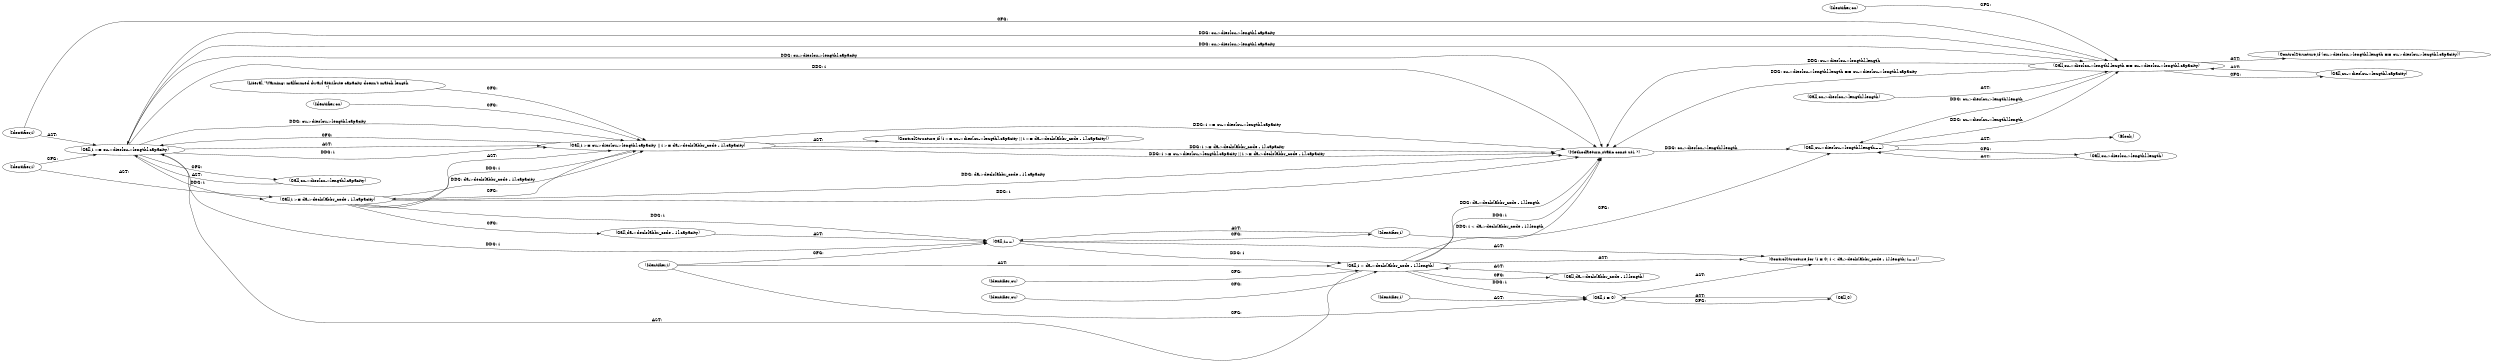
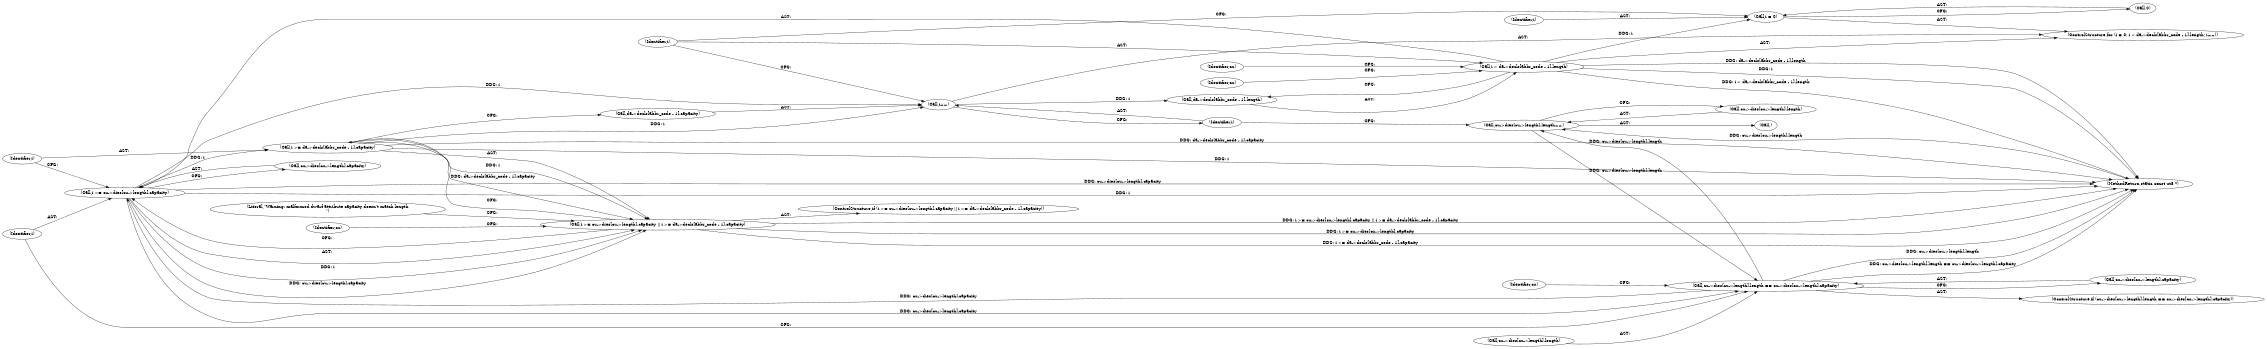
(2126, 137) -> (1766, 125)
(1604, 152) -> (2143, 184)
(1178, 257) -> (1060, 103)
